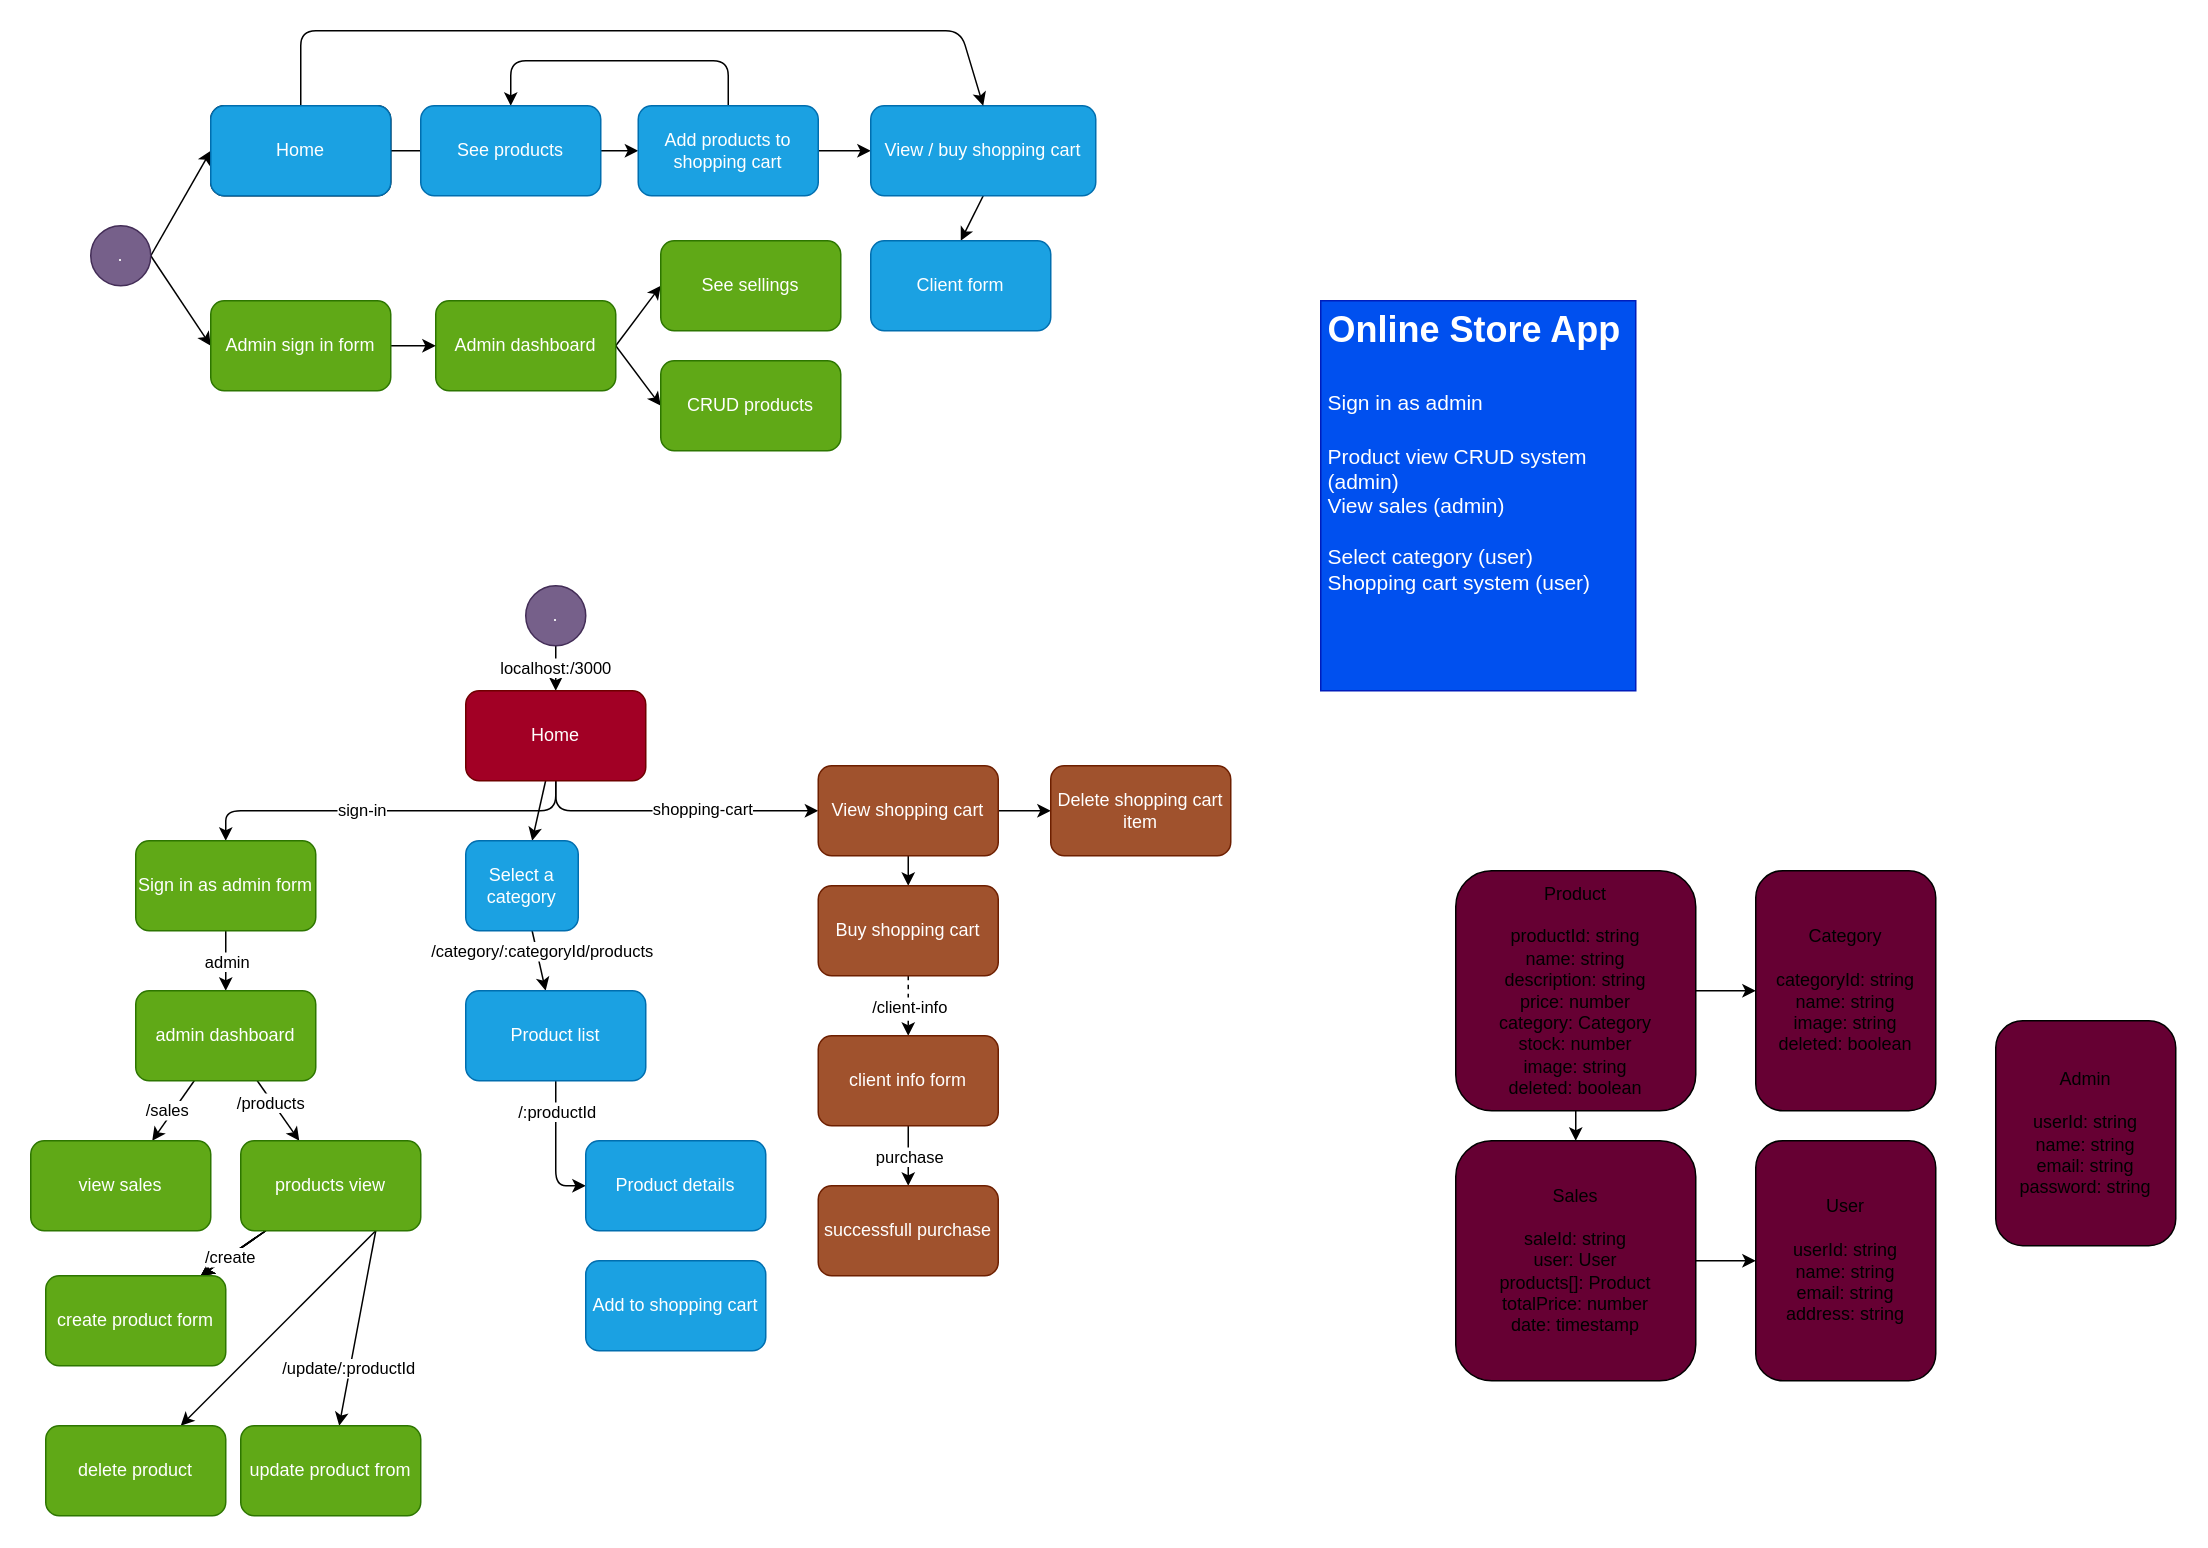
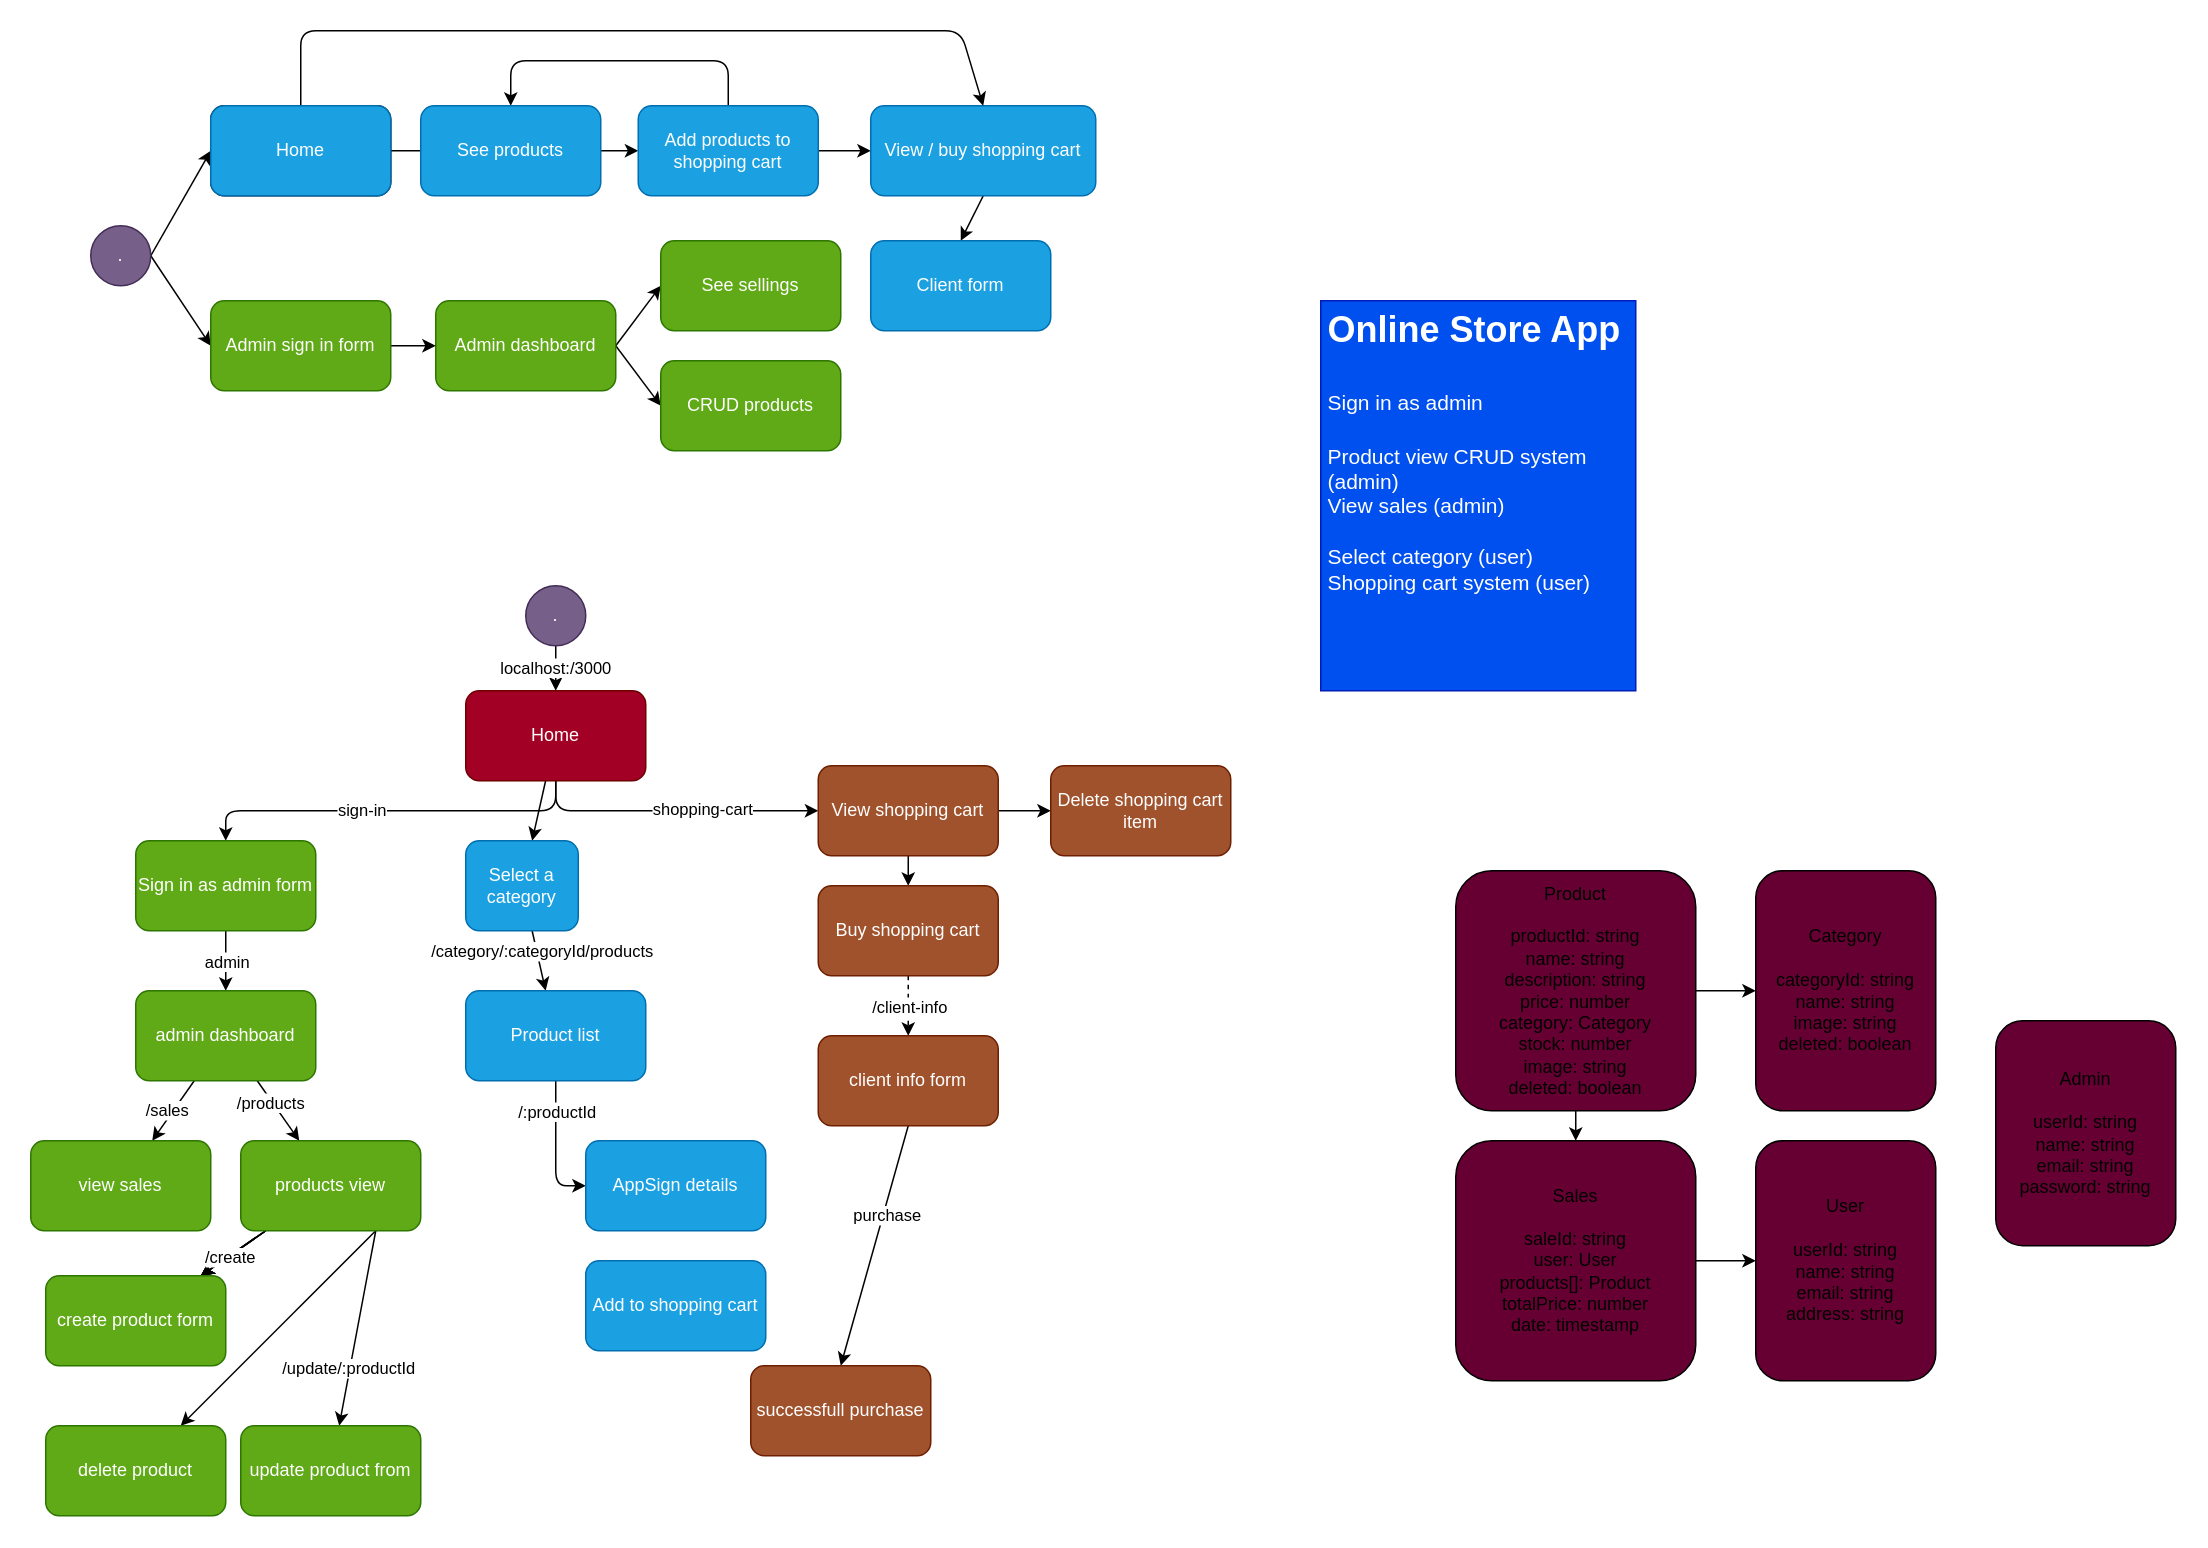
(676, 1186) -> (676, 1186)
(908, 1231) -> (841, 1411)
